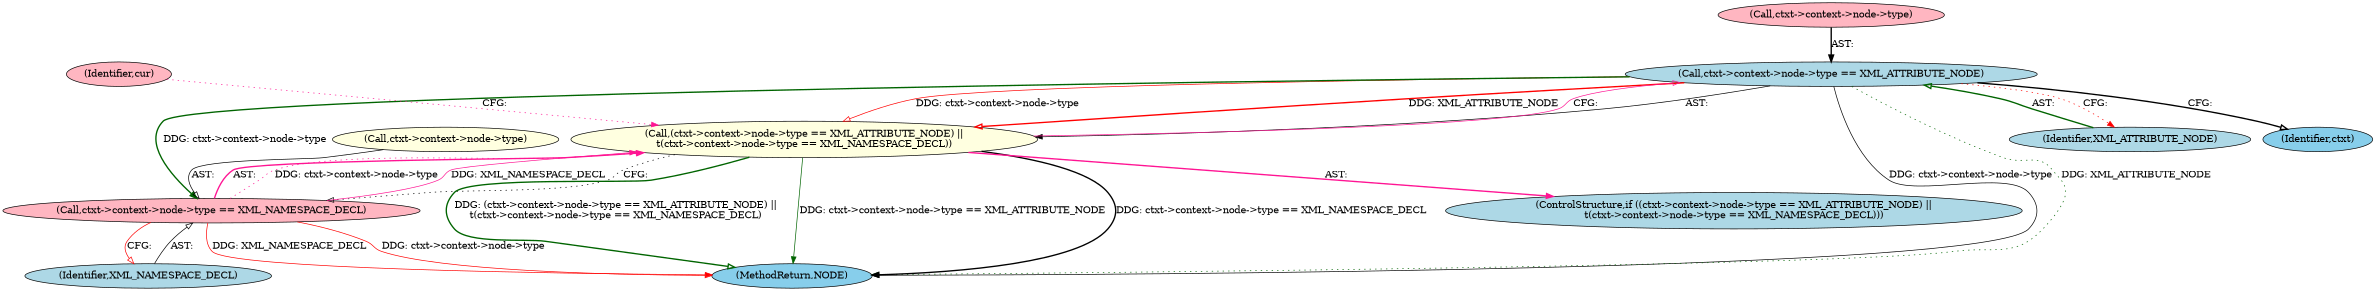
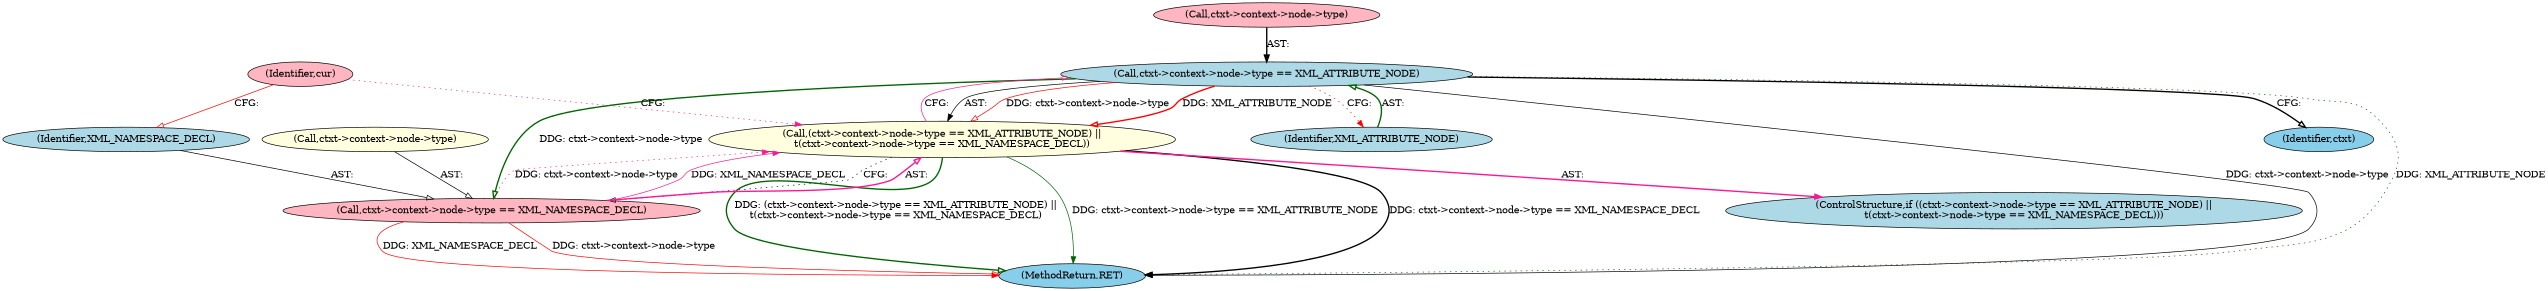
(853, 89) -> (764, 92)
(131, 237) -> (218, 105)
(792, 276) -> (1072, 276)
